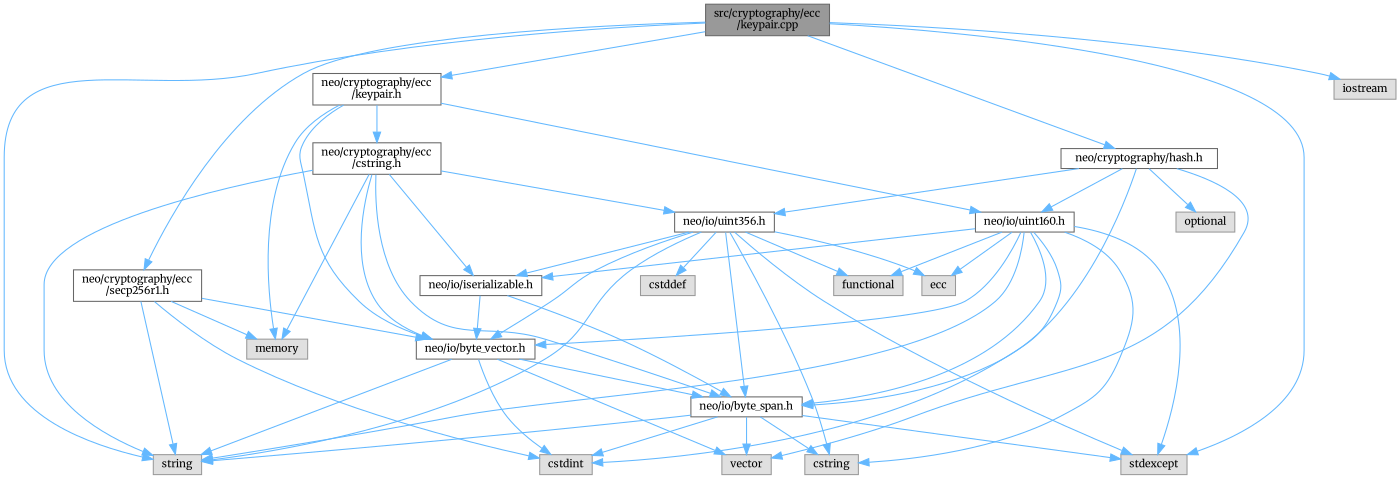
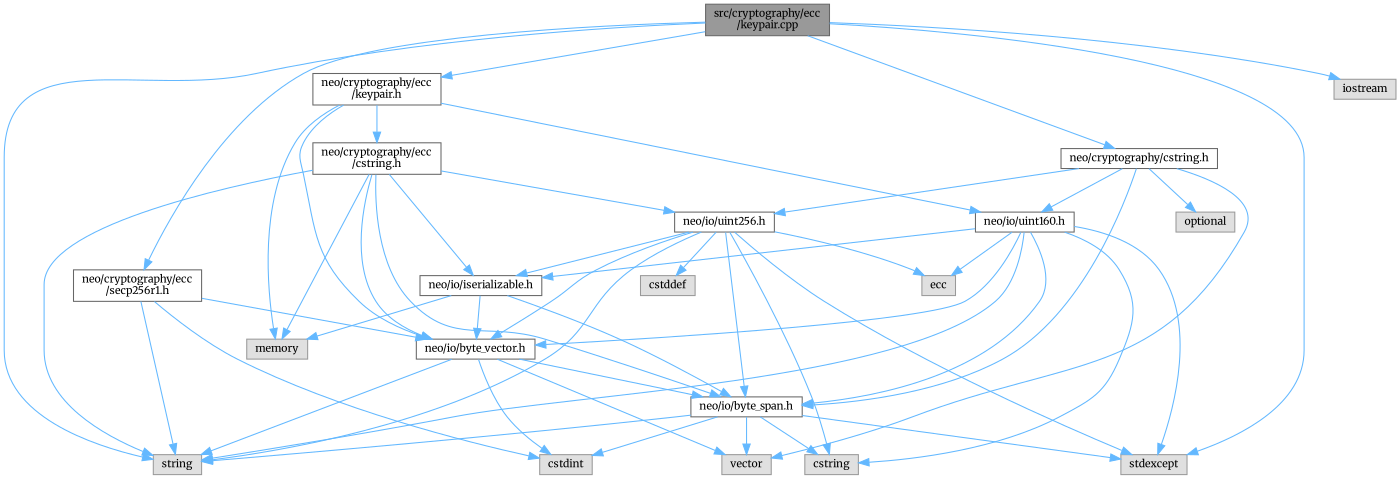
(1139, 159) -> (1139, 159)
(724, 222) -> (724, 222)
(868, 286) -> none
(209, 318) -> (398, 312)
(886, 412) -> none
